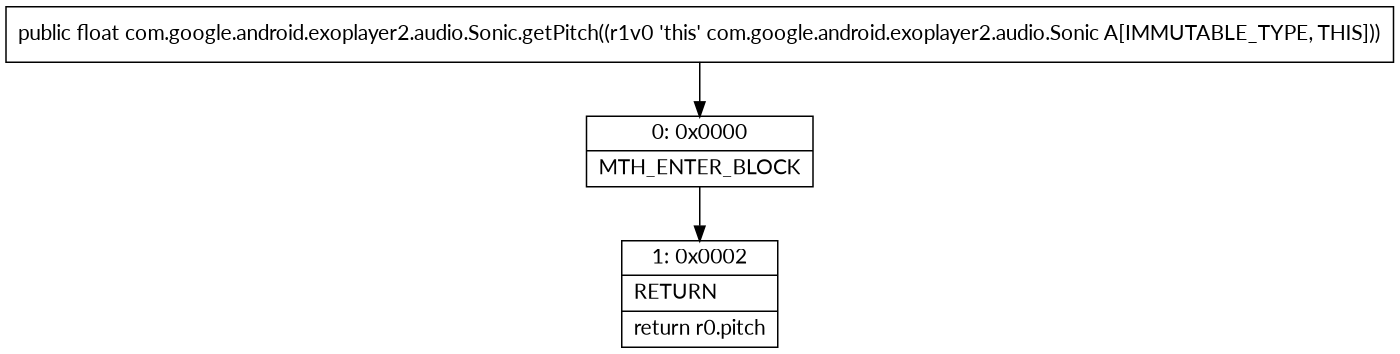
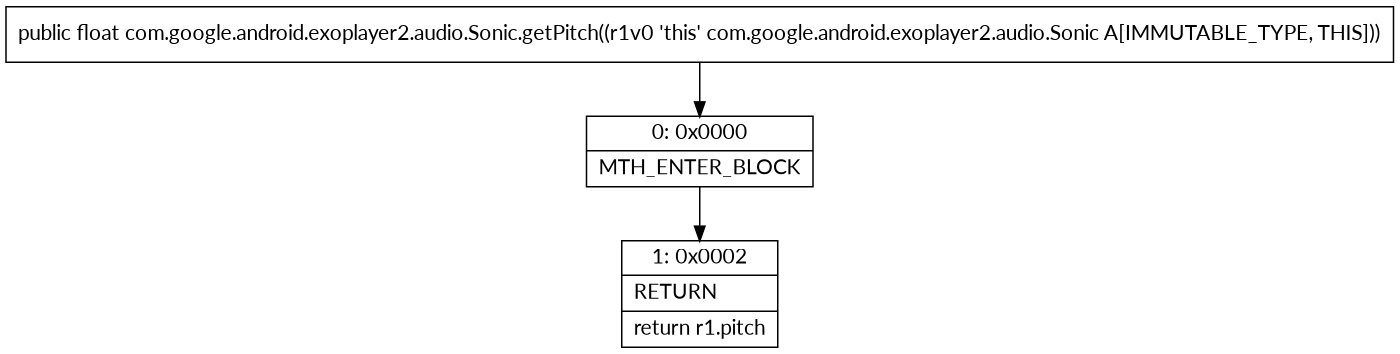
(700, 328) -> (700, 328)
